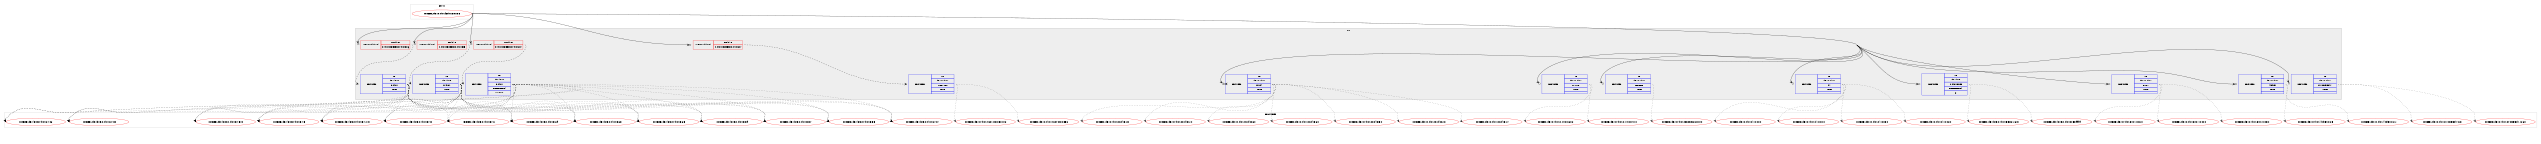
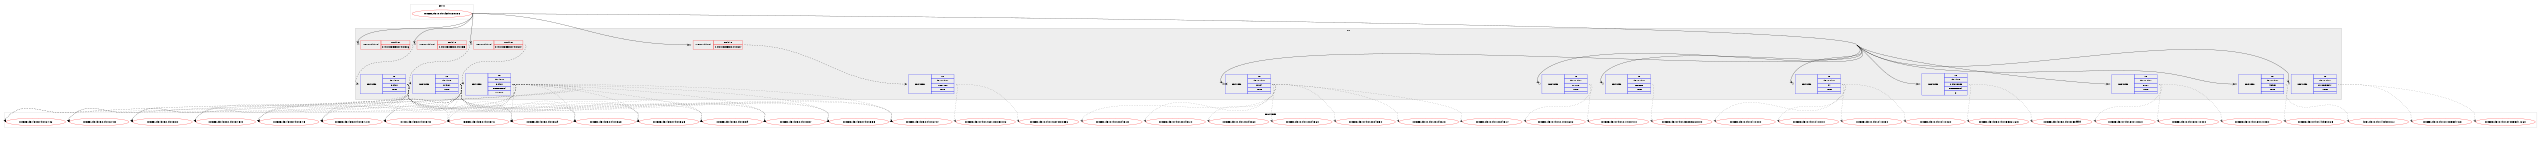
none -> (162, 122)
(416, 122) -> (416, 122)
(2379, 122) -> (2379, 122)
